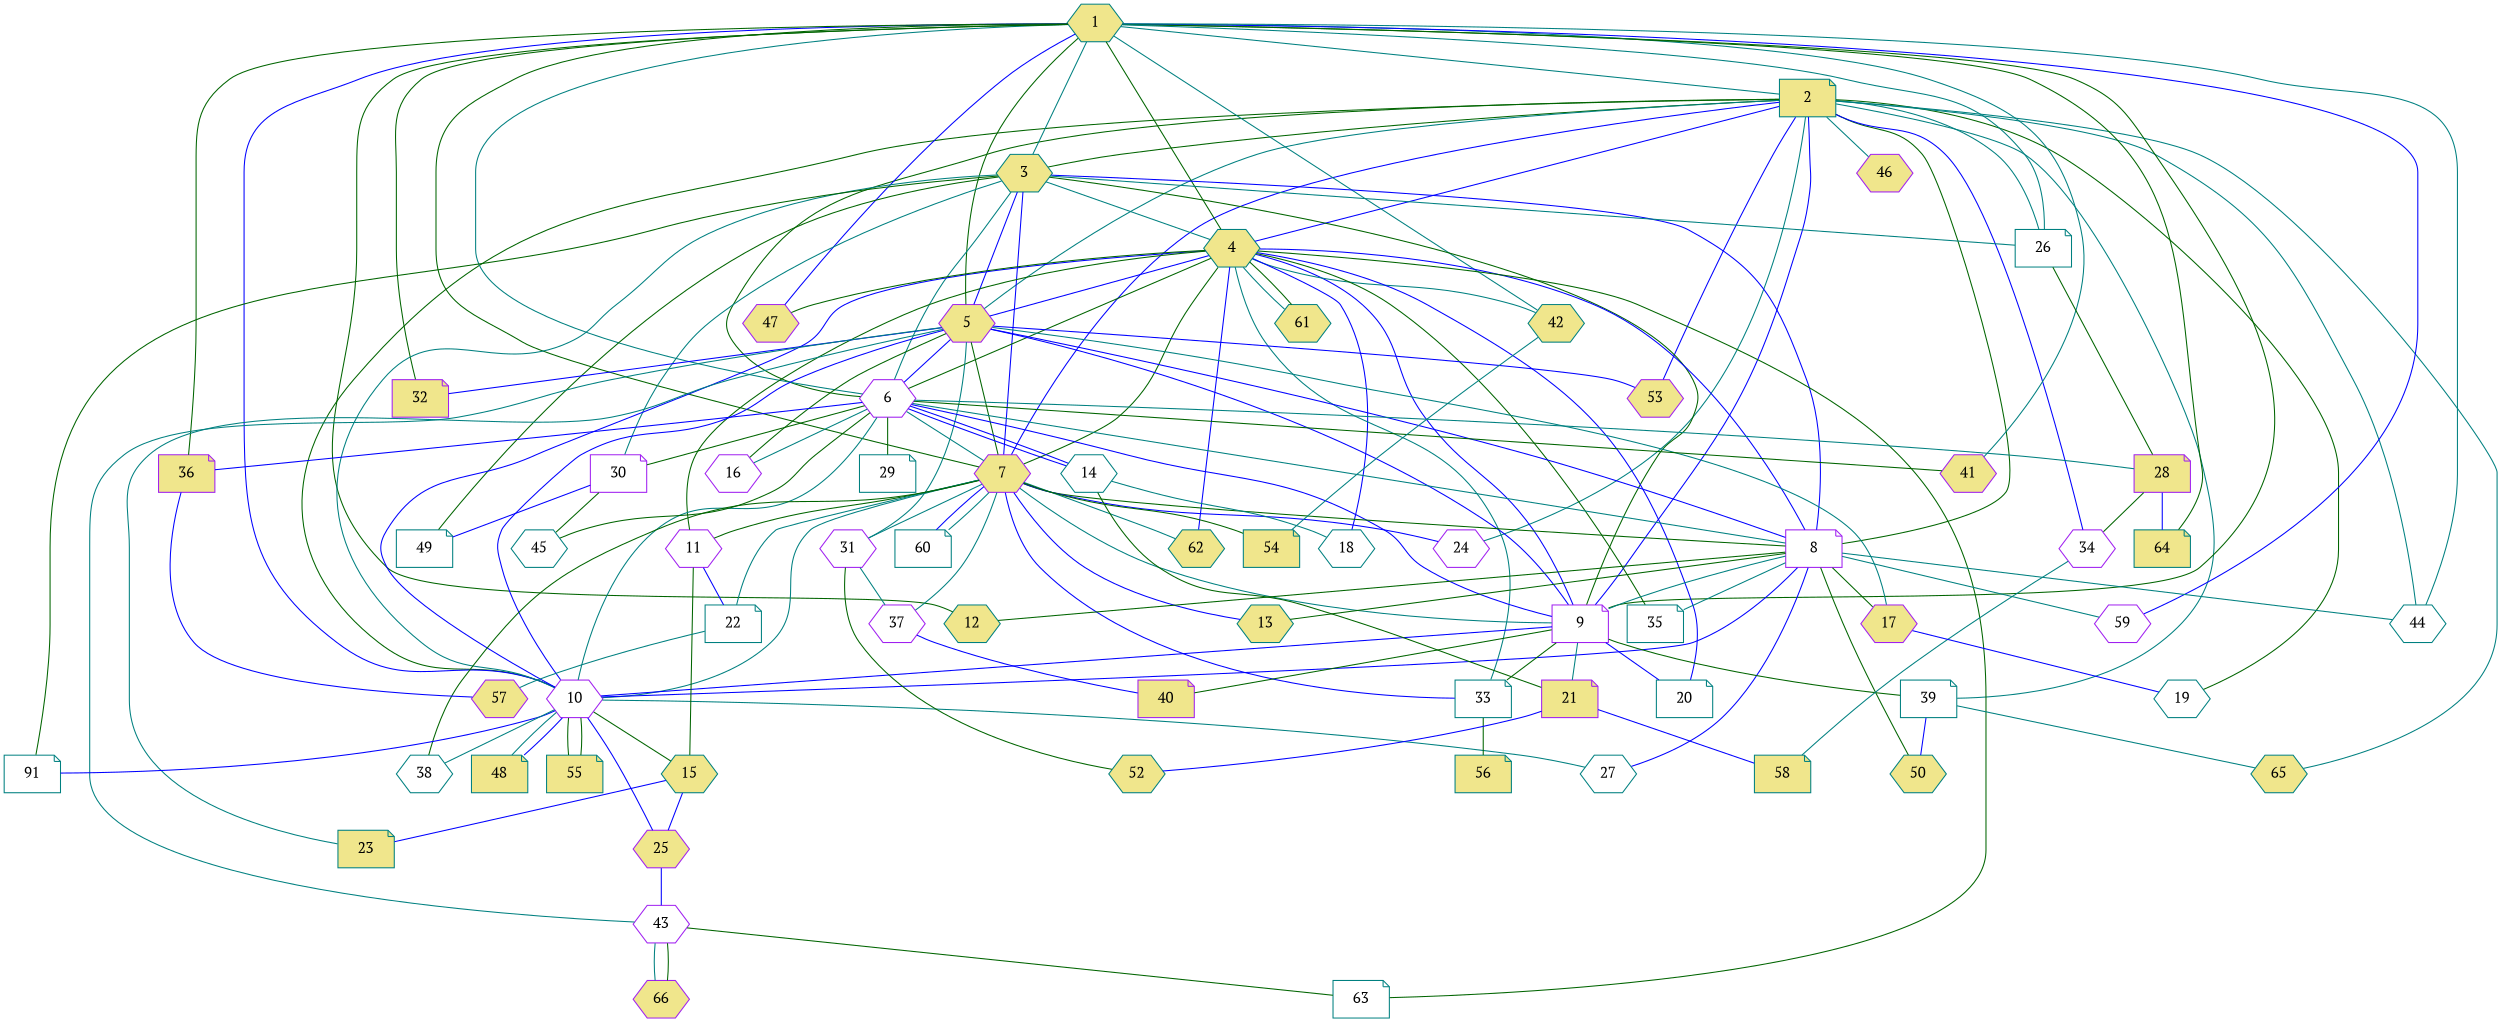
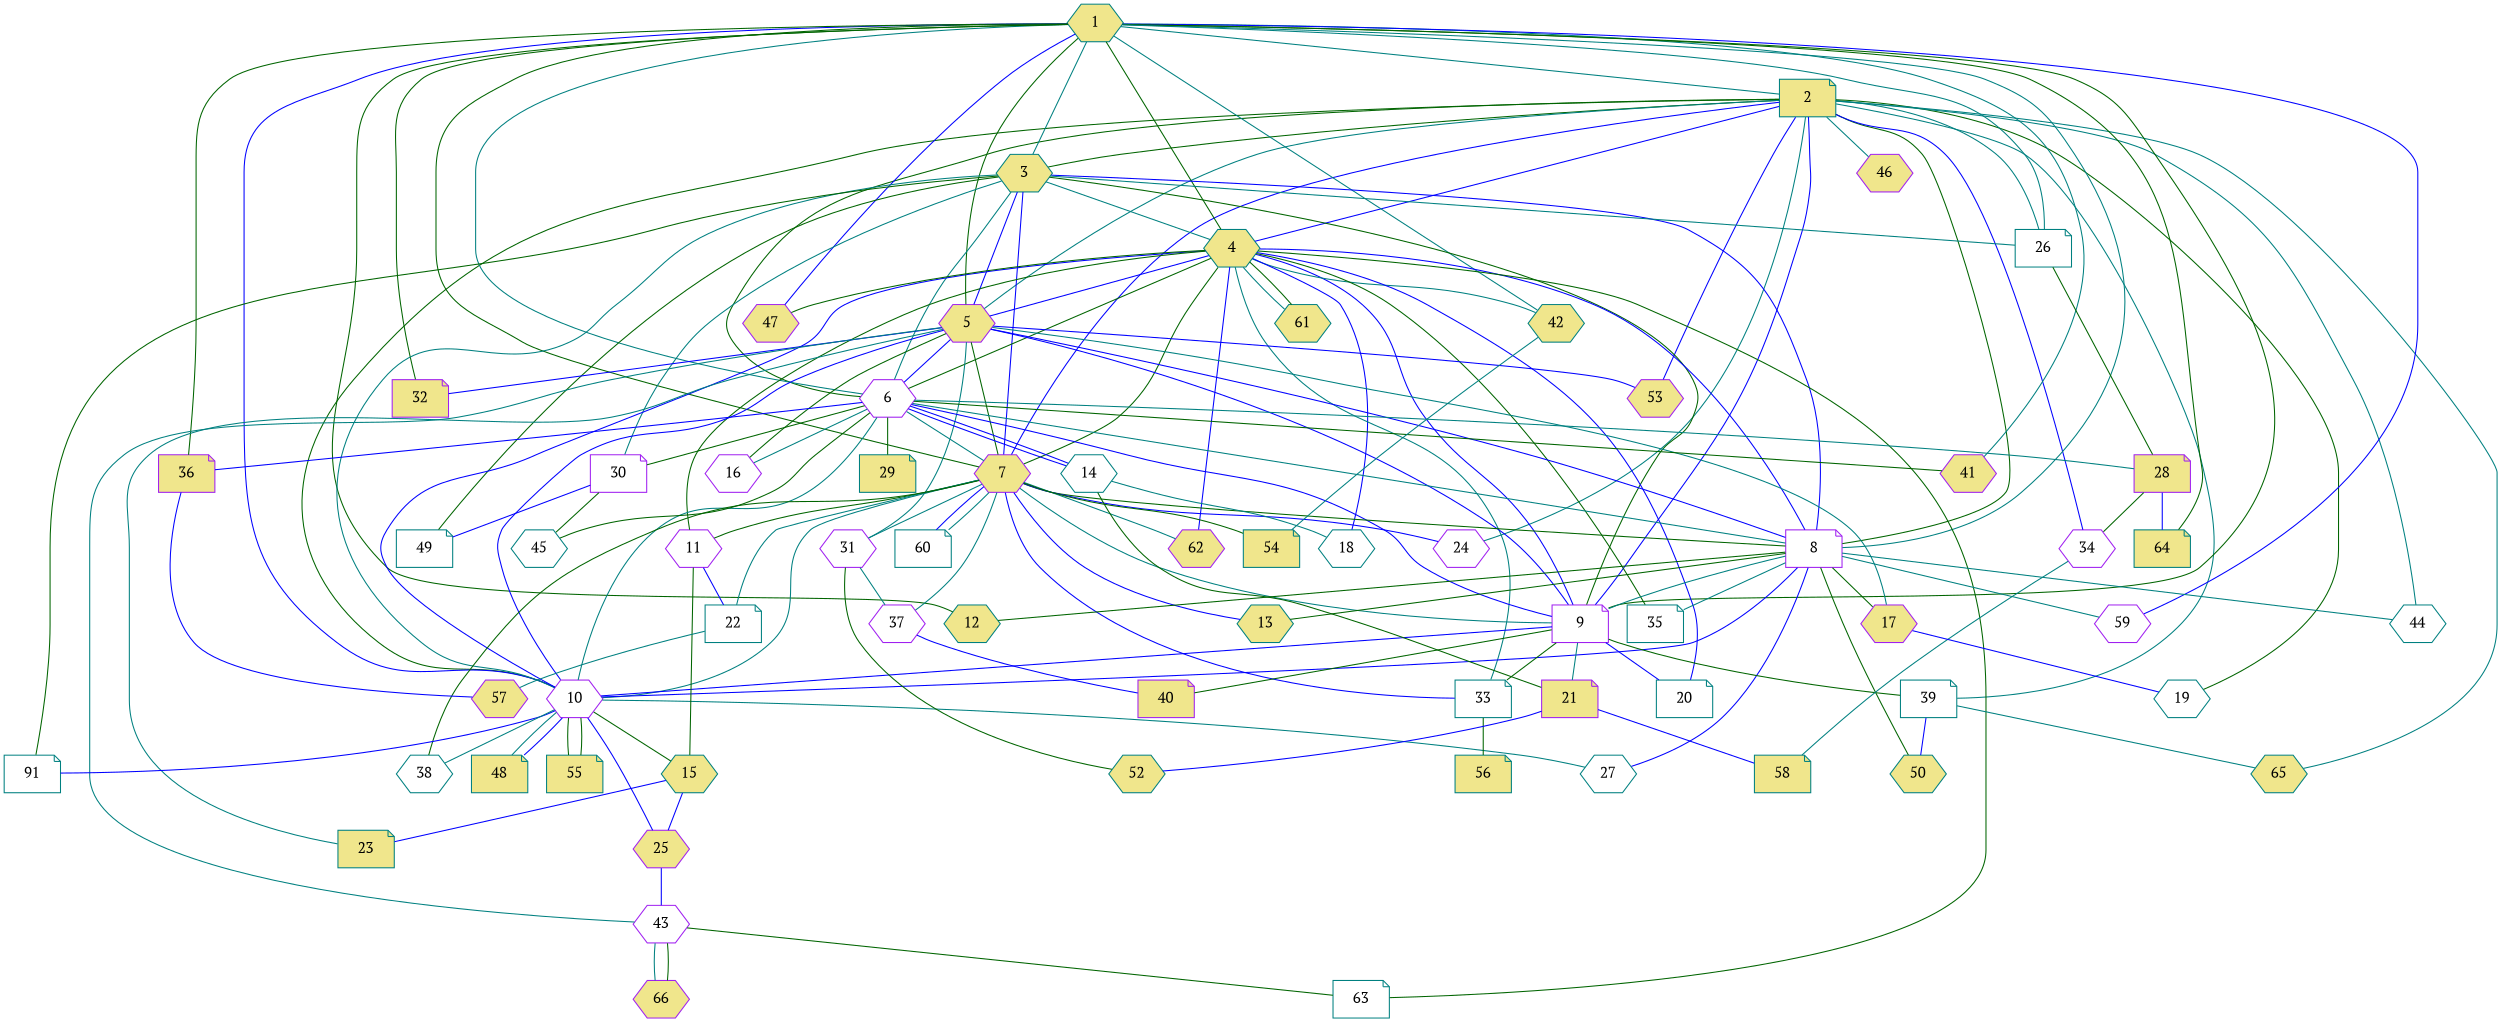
(2032, 50) -> (1900, 64)
(888, 474) -> (888, 474)
(1196, 549) -> (1196, 549)
